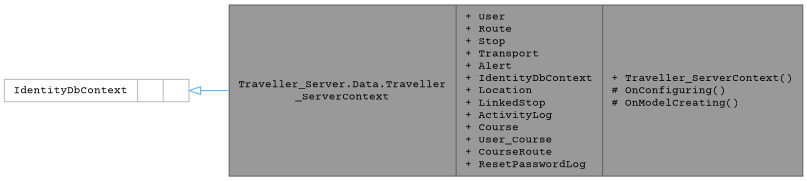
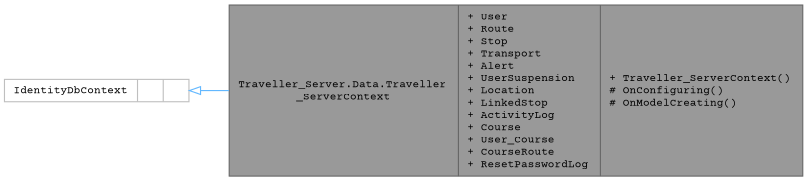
(529, 78) -> (522, 78)
